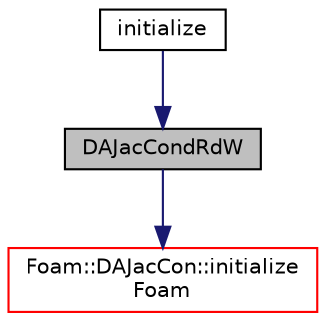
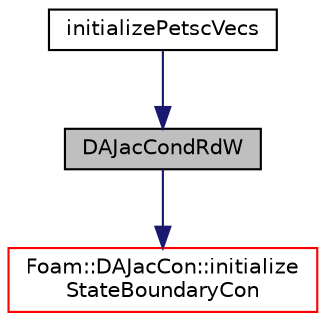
(163, 30) -> (163, 30)
(163, 280) -> (163, 280)
